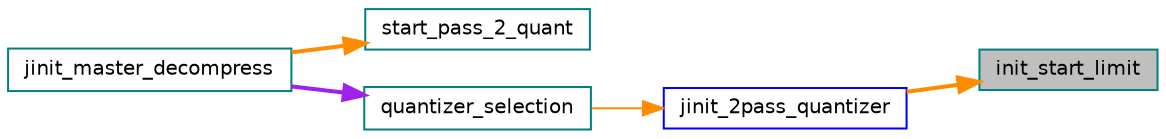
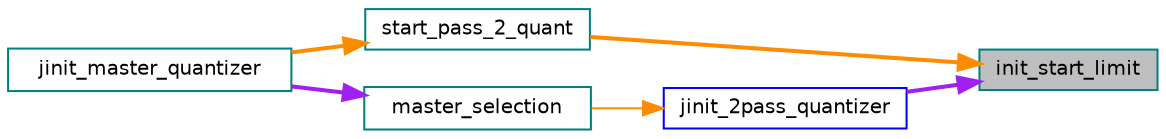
none -> (774, 50)
(150, 70) -> (150, 70)
(933, 88) -> (933, 88)
(478, 108) -> (478, 108)
